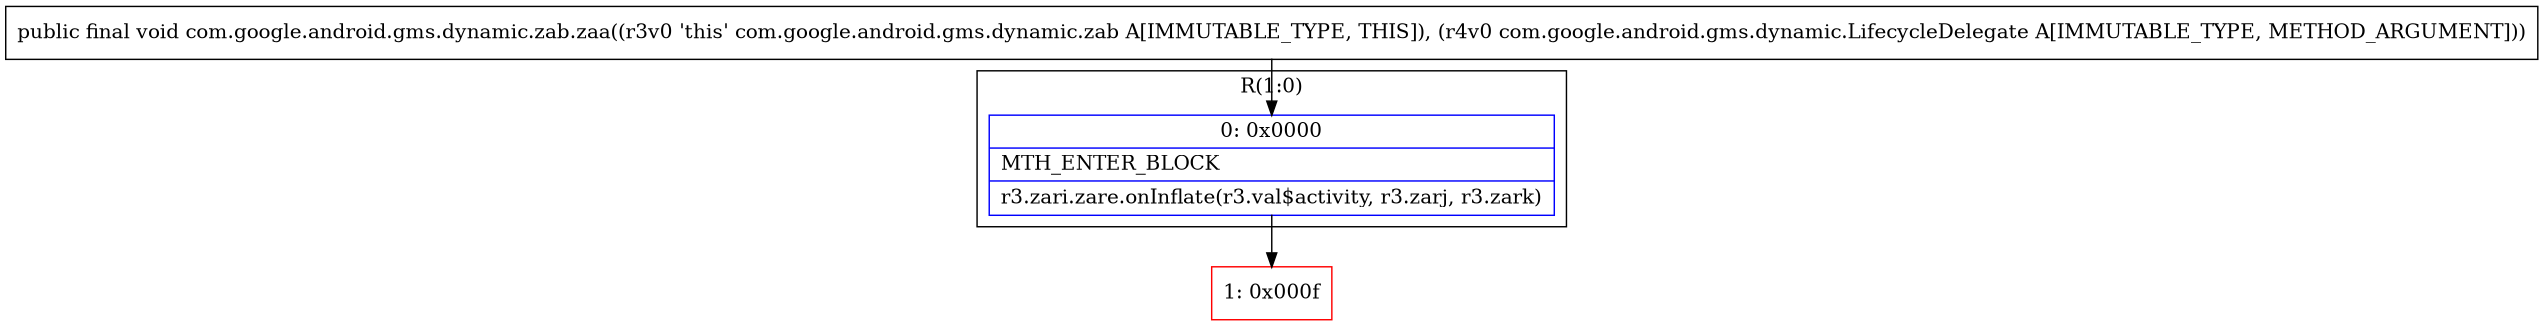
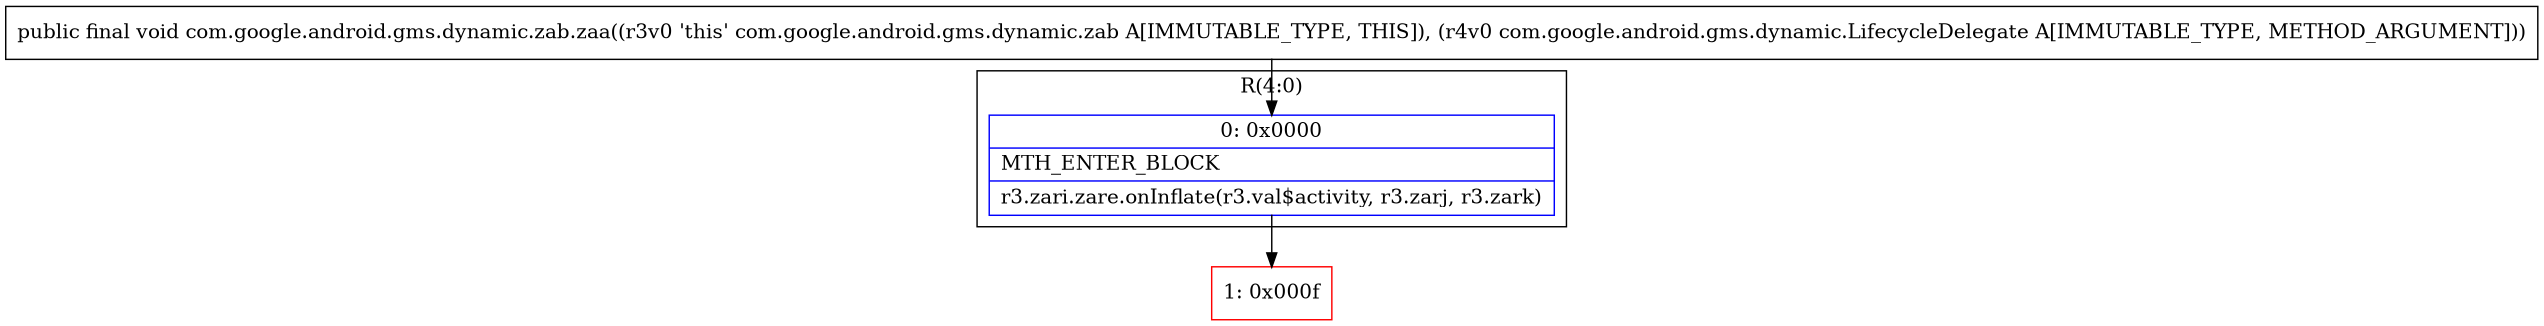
(1272, 87) -> (1272, 87)
